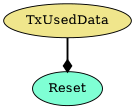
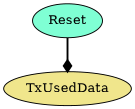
(68, 49) -> (68, 49)
